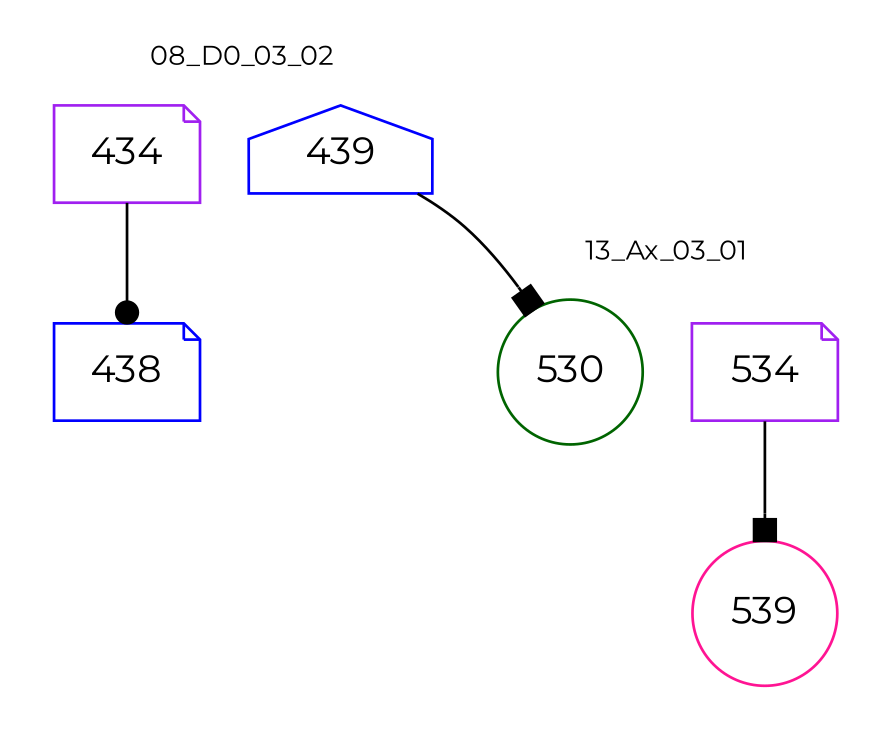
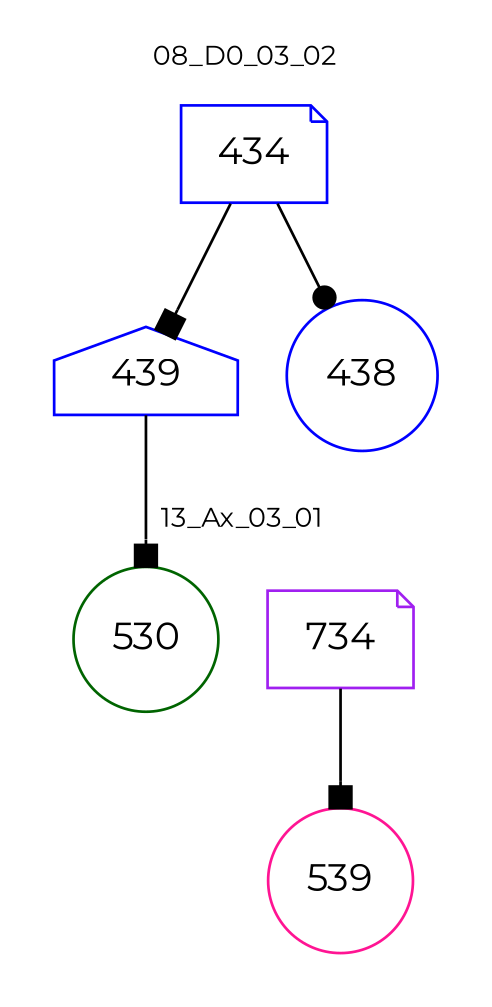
(127, 154) -> (254, 154)
none -> (204, 257)
(127, 372) -> (362, 376)
(765, 372) -> (341, 639)
